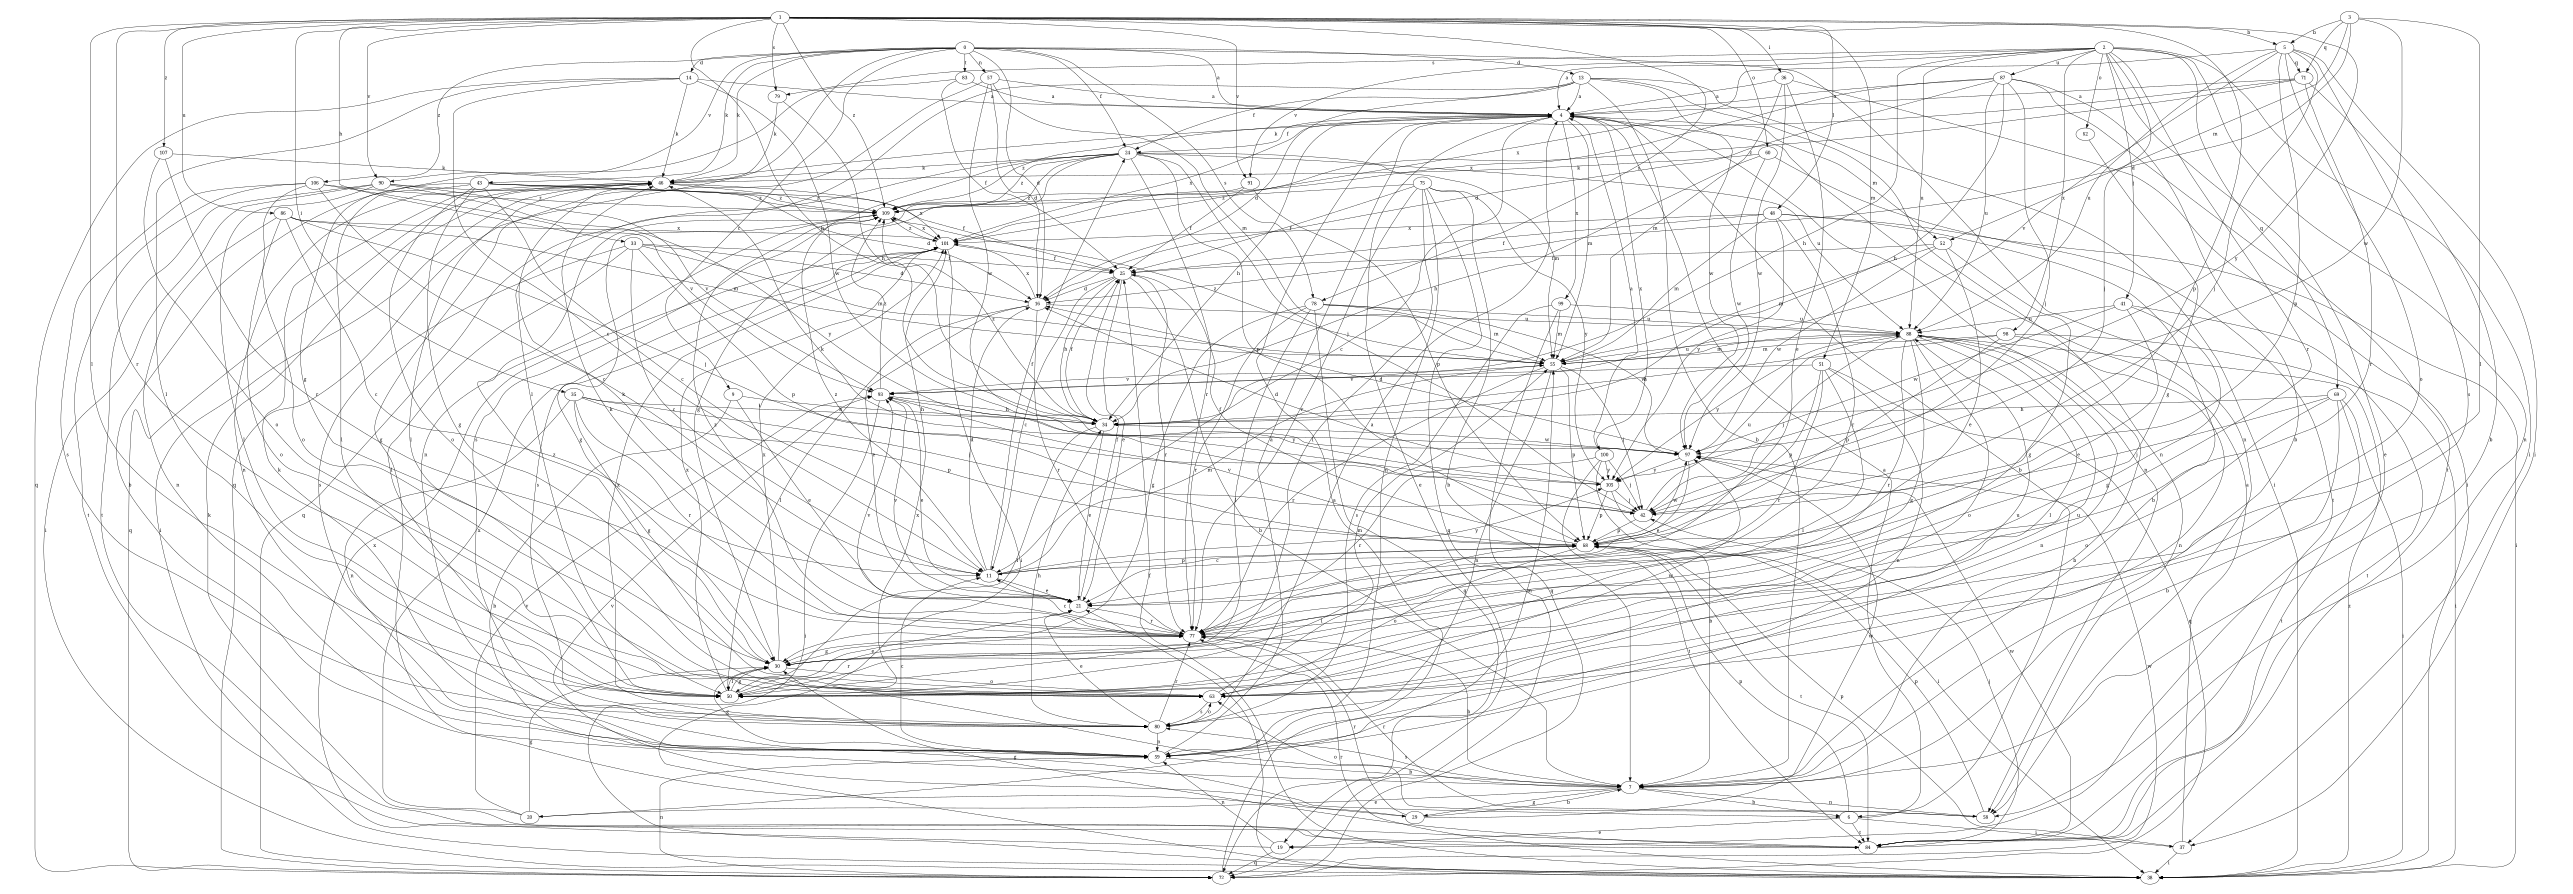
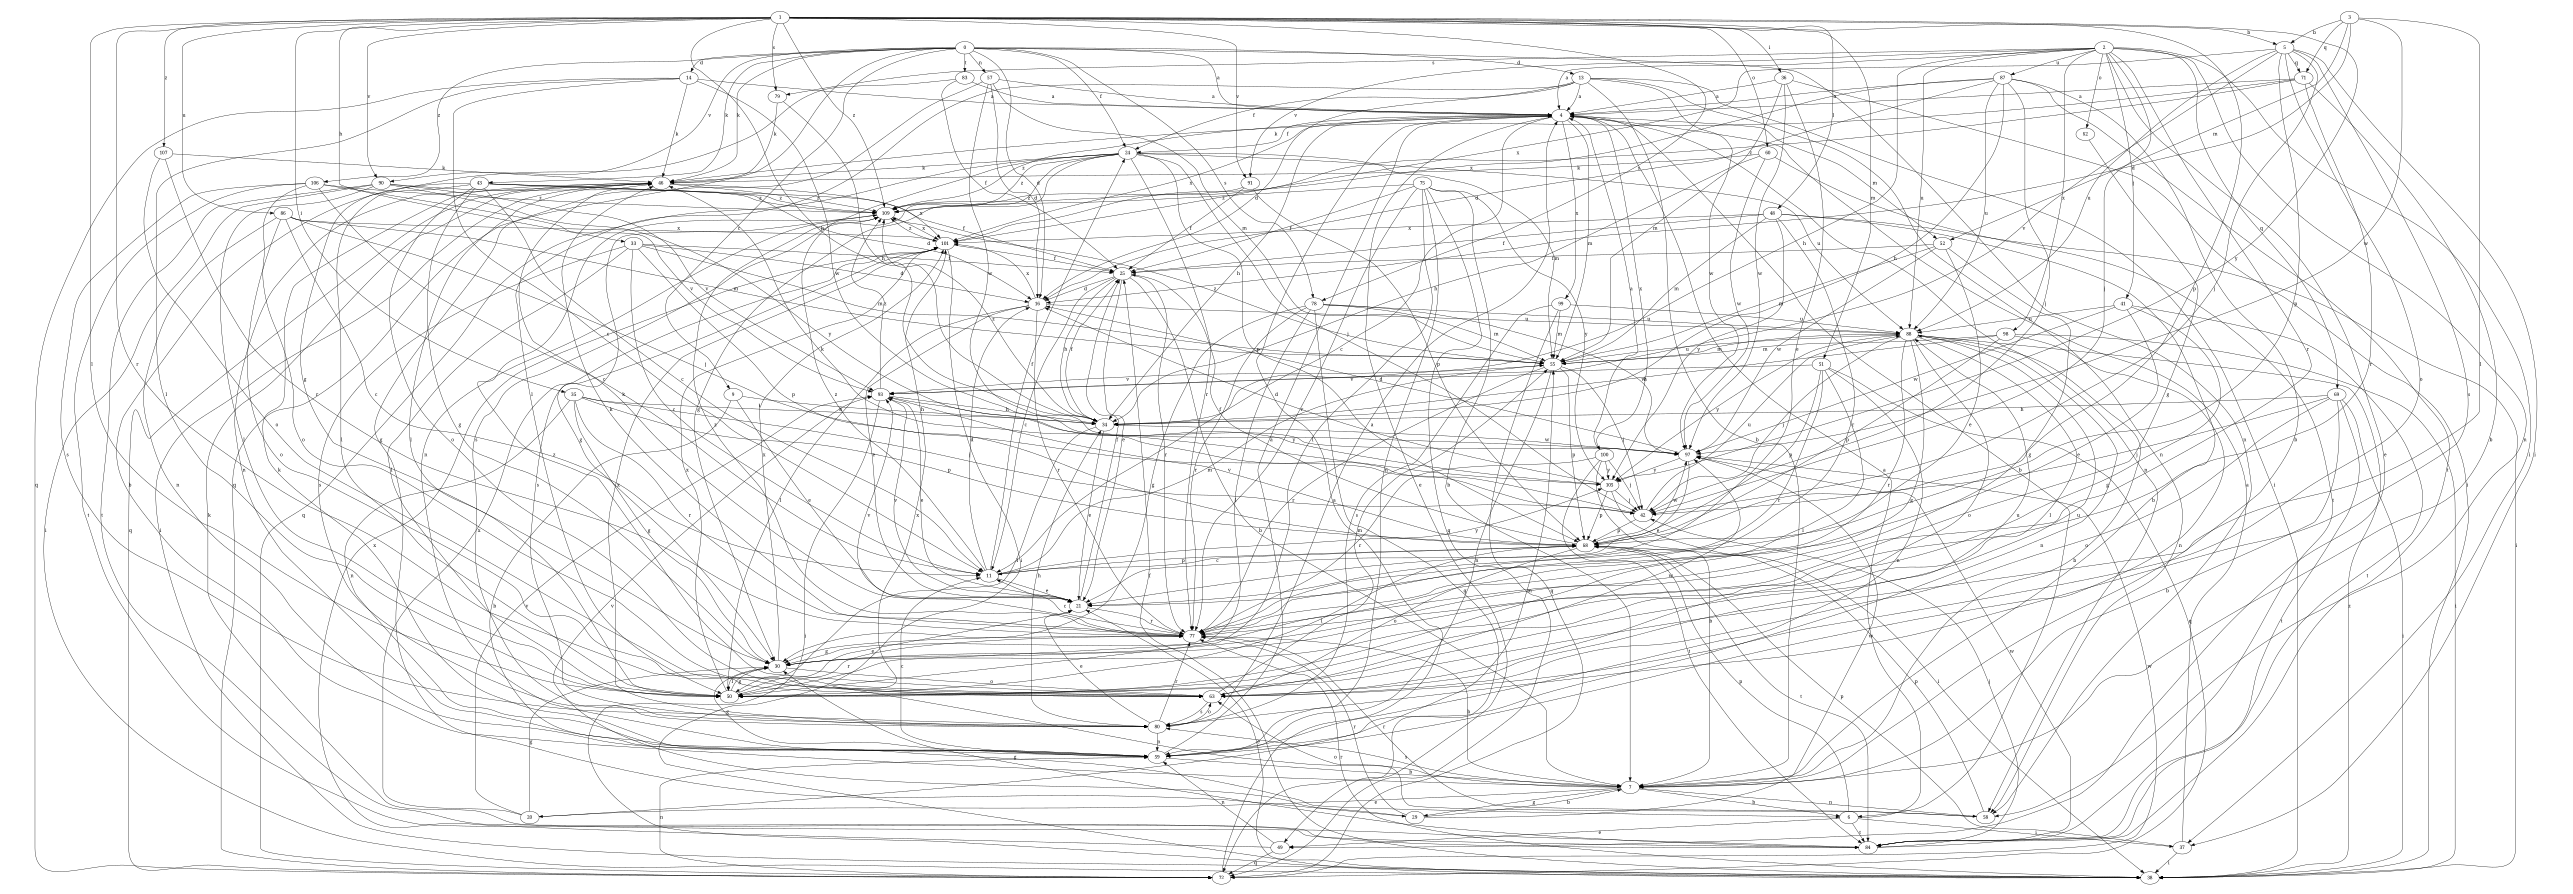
(1280, 848) -> (1280, 848)
